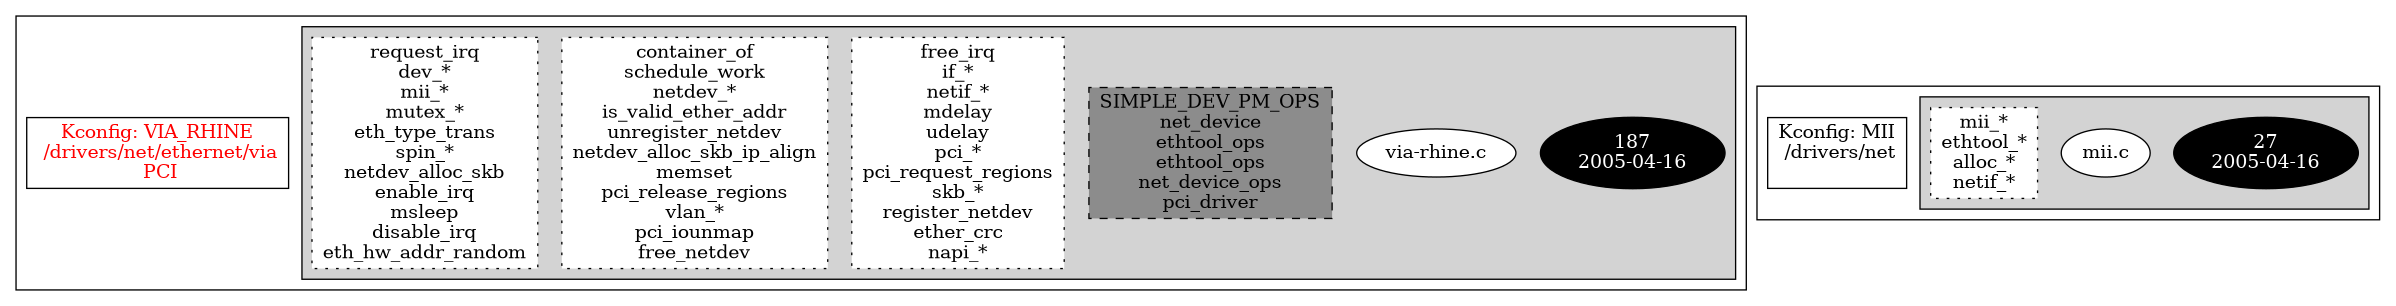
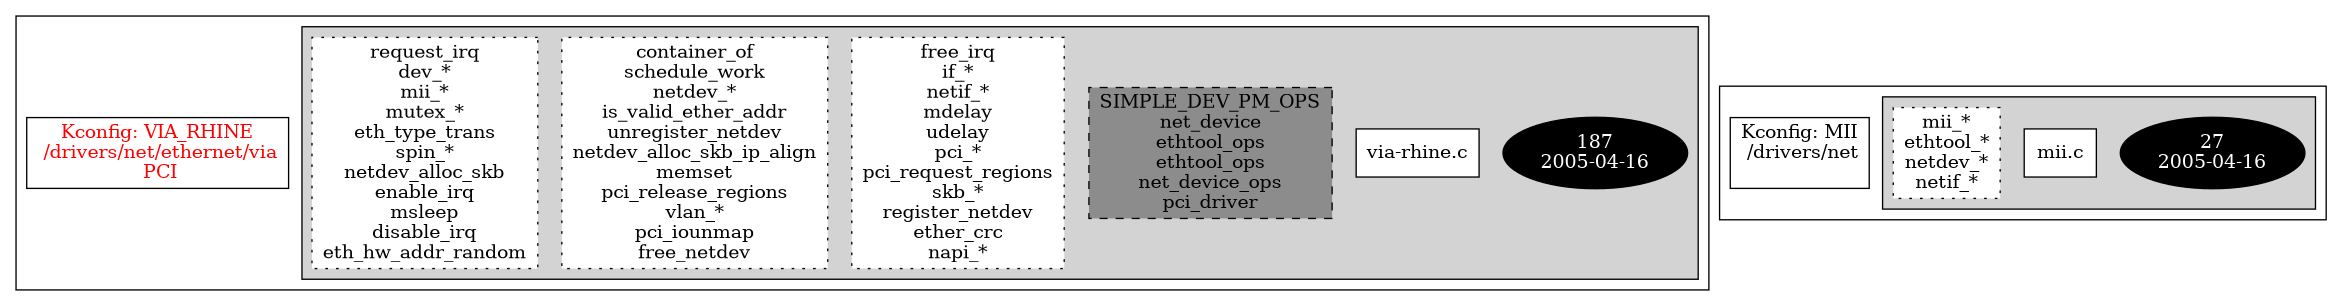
(1436, 153) -> (1418, 153)
(1984, 153) -> (1947, 153)
(2106, 153) -> (2060, 153)
